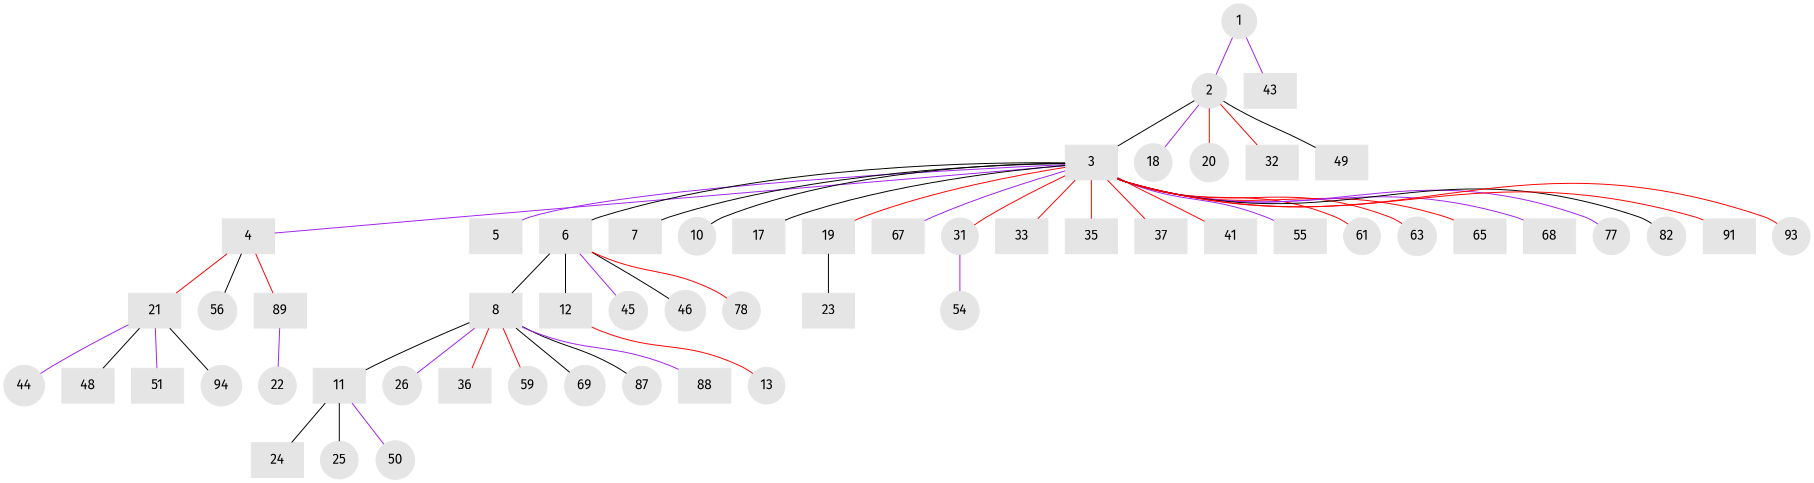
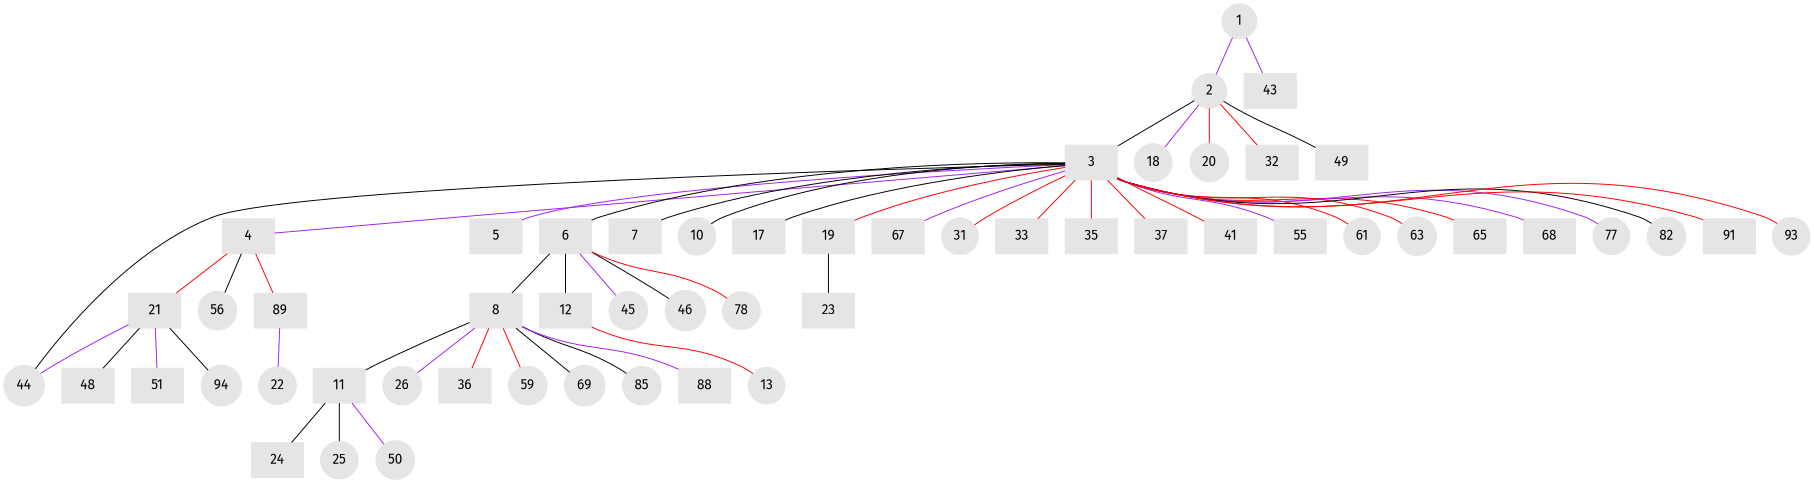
none -> (520, 185)
(960, 311) -> none
(642, 386) -> (642, 386)
